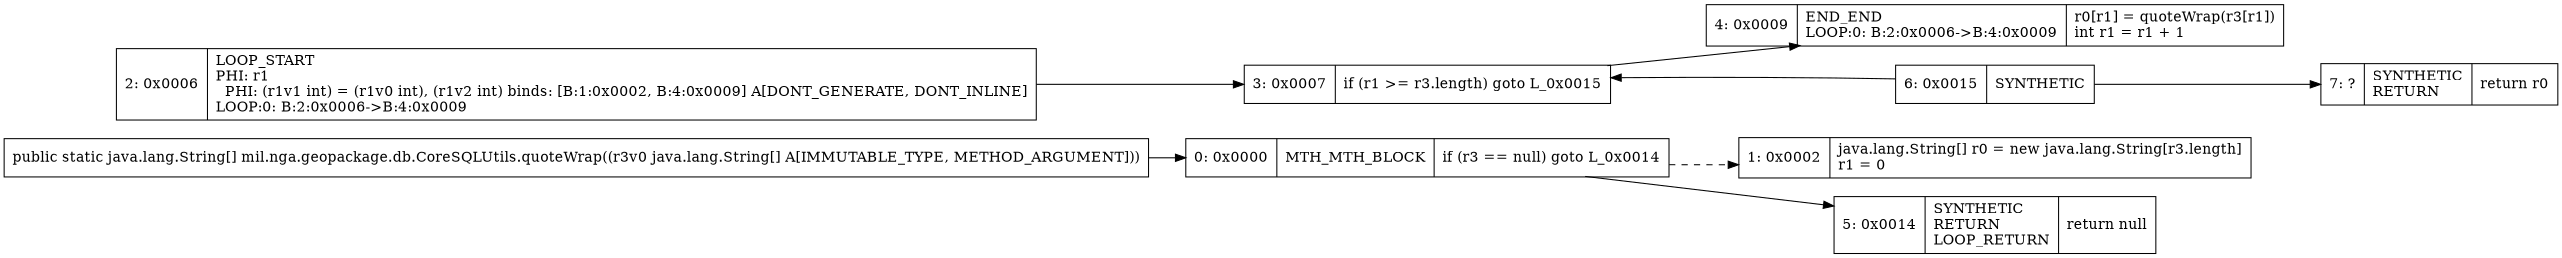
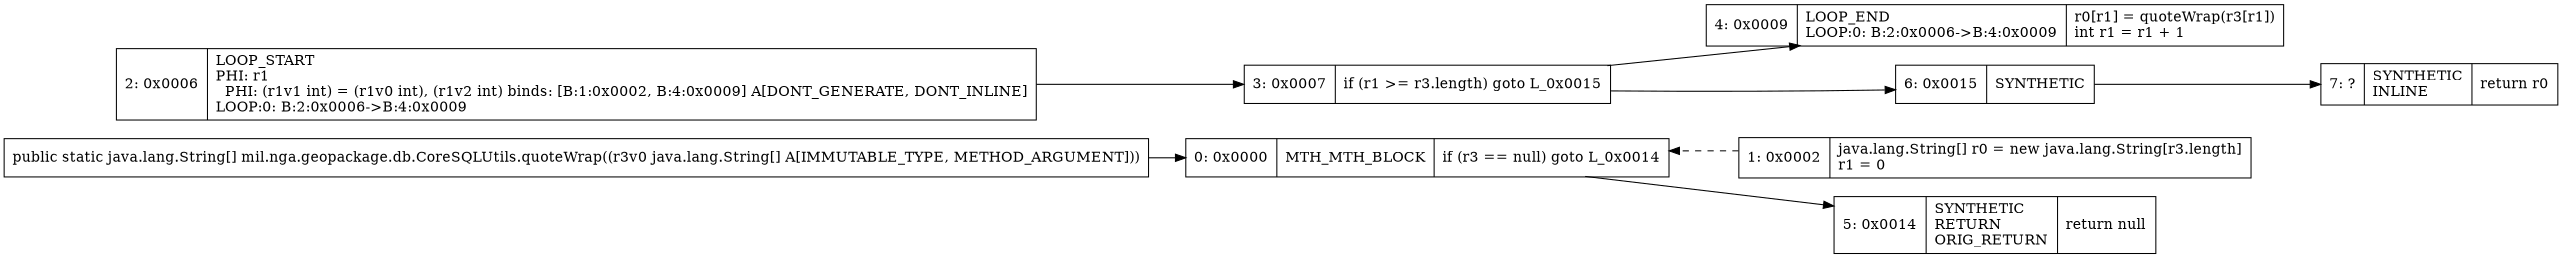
(1844, 17) -> (1848, 17)
(1758, 77) -> (1748, 91)
(2406, 92) -> (2401, 92)
(1699, 165) -> (1709, 151)
(1992, 240) -> (1991, 240)
